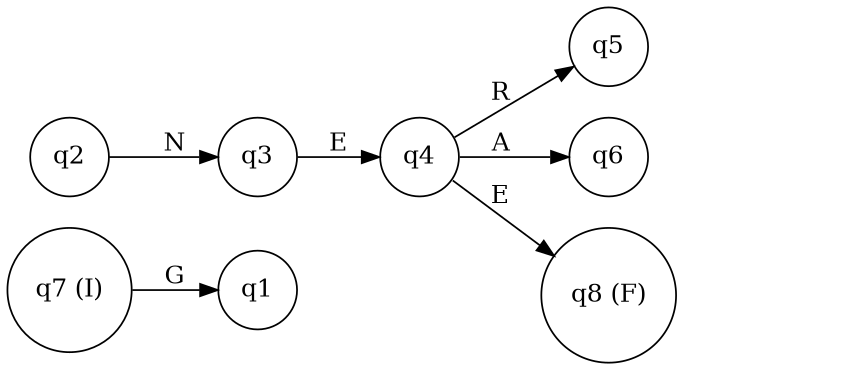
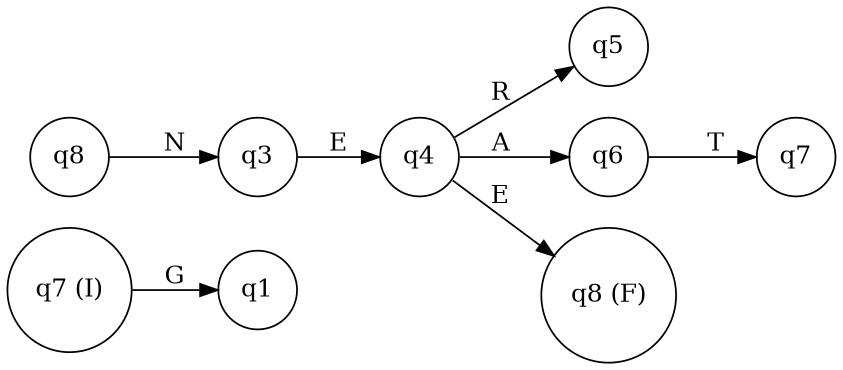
(70, 157) -> (70, 157)
none -> (796, 157)
